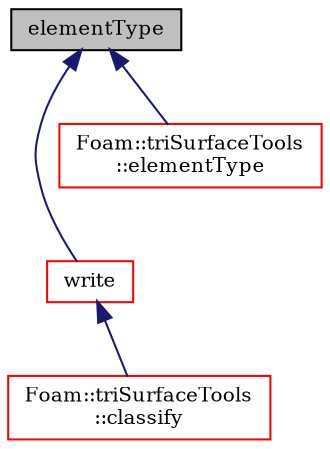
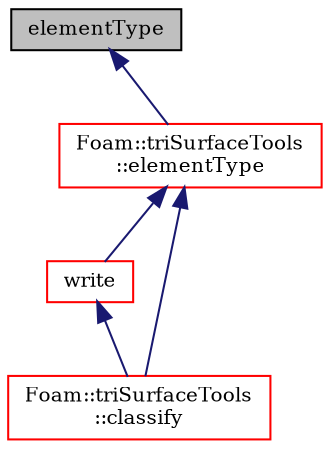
(36, 165) -> (129, 232)
none -> (163, 292)
